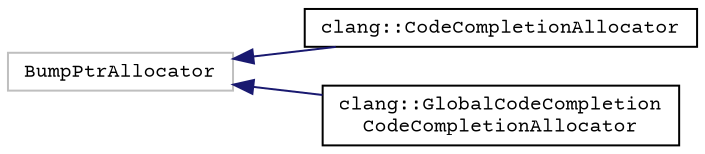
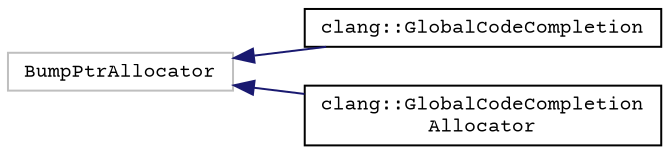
(501, 28) -> (483, 28)
(501, 116) -> (483, 116)
